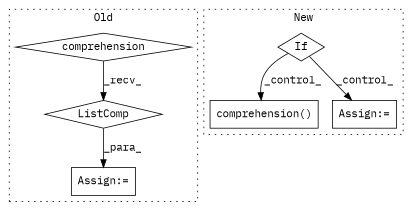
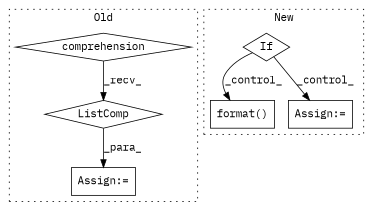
(264, 114) -> (242, 114)
